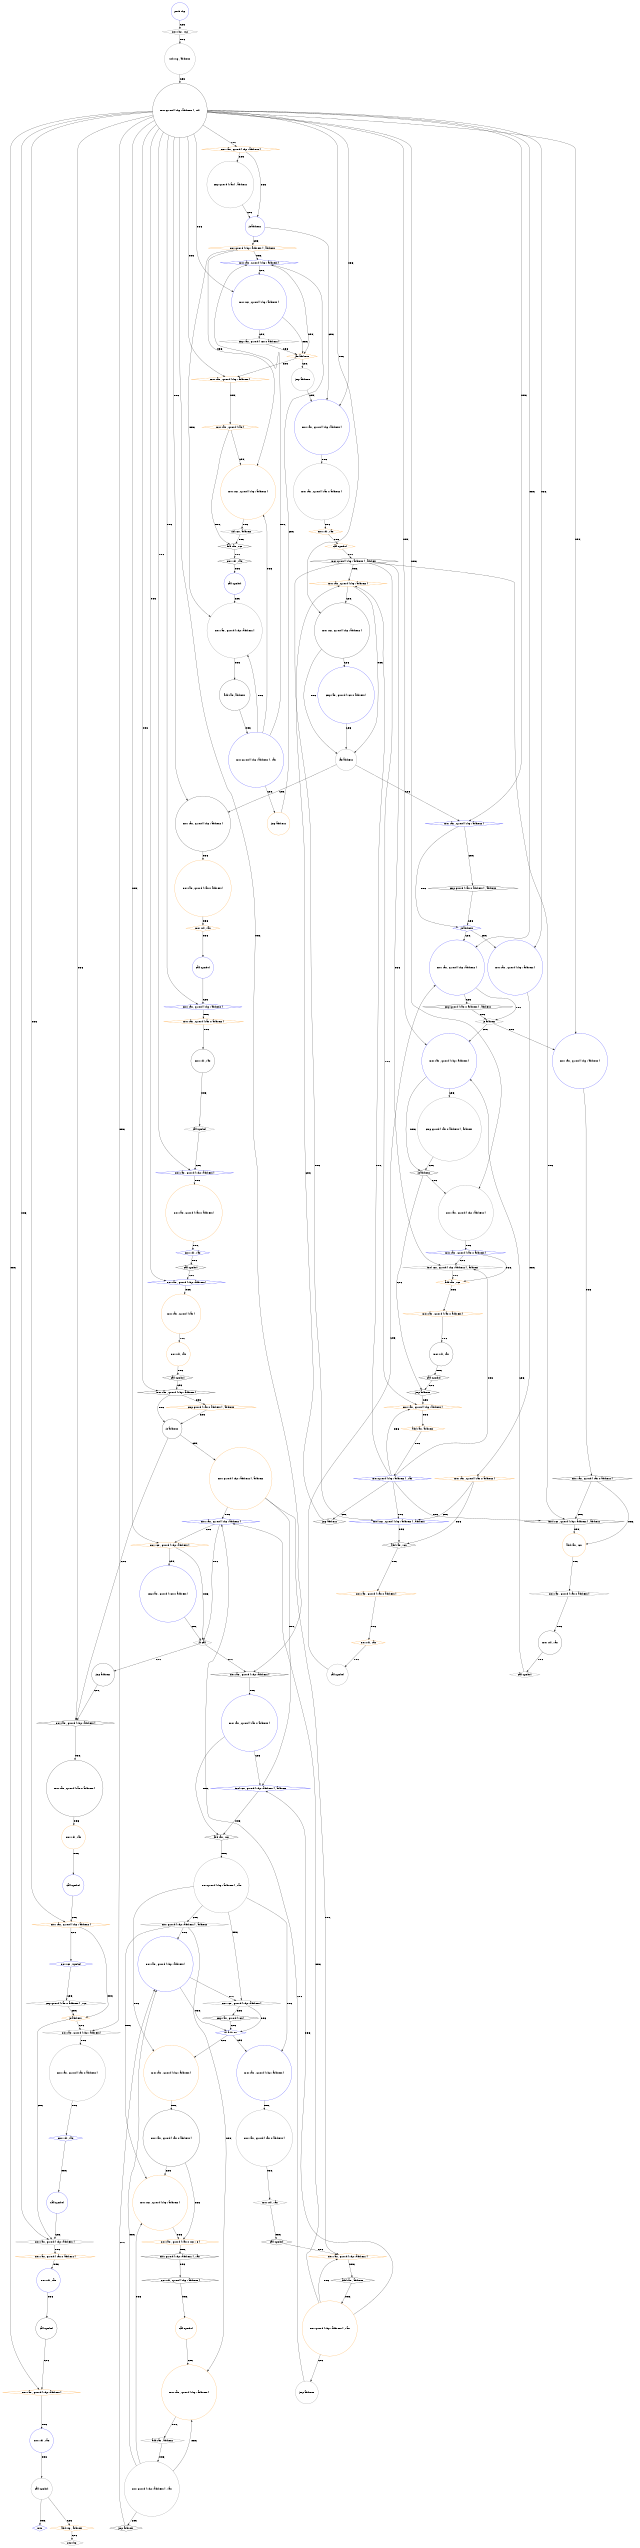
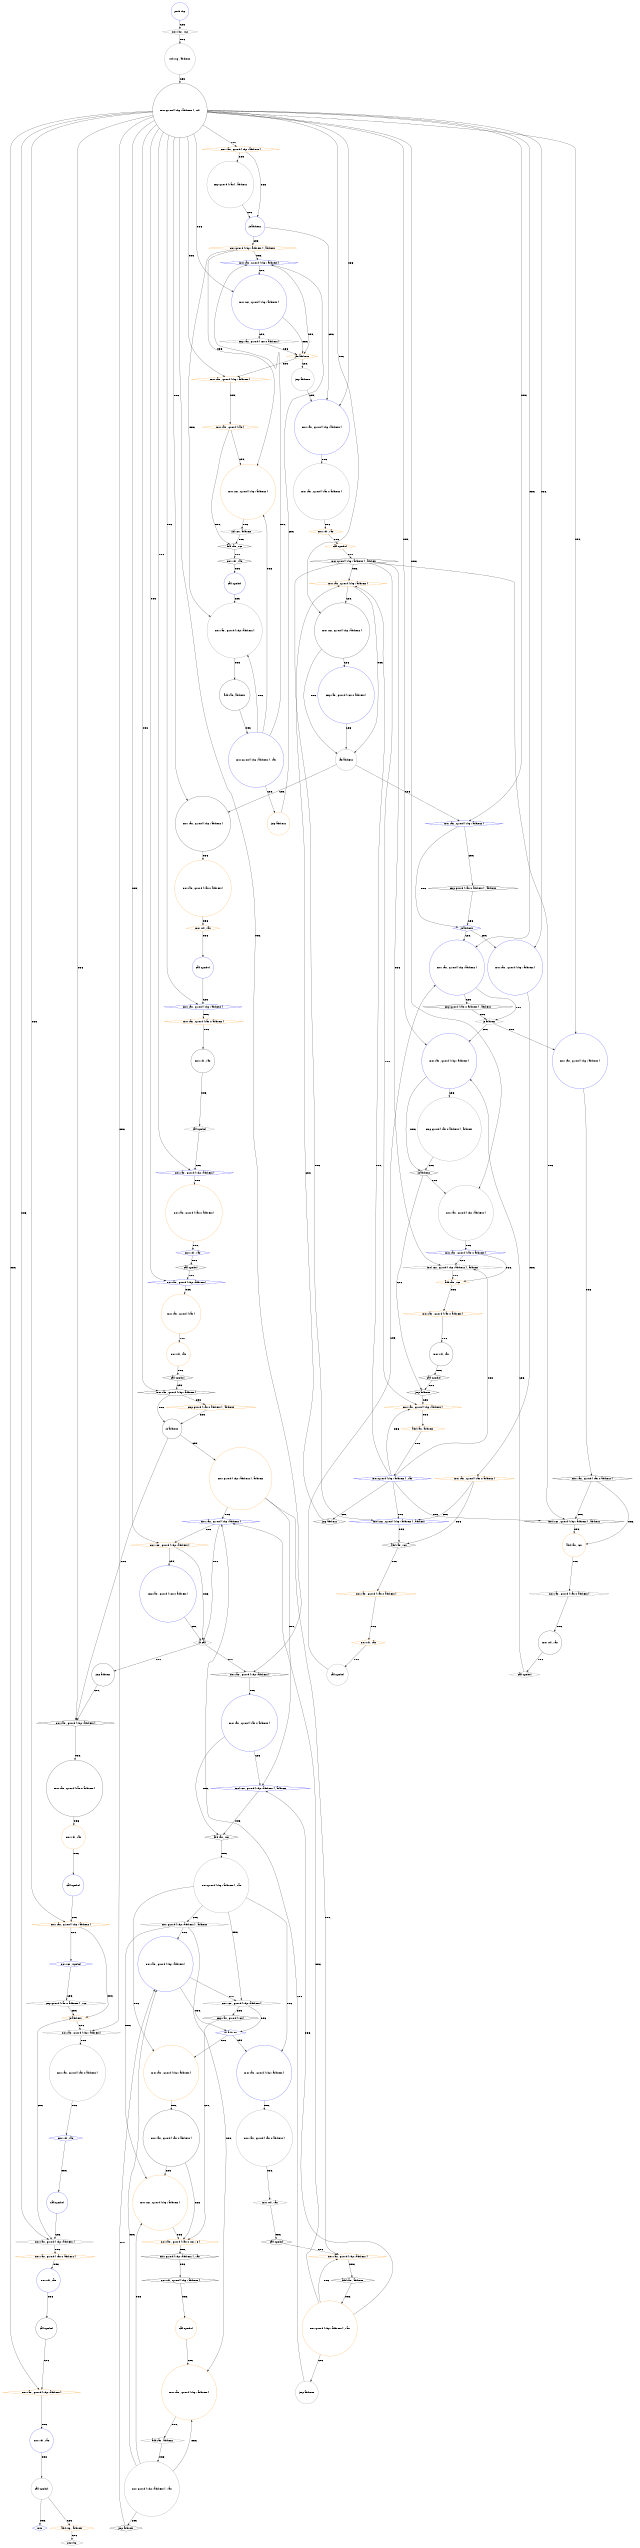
(231, 2025) -> (204, 2129)
